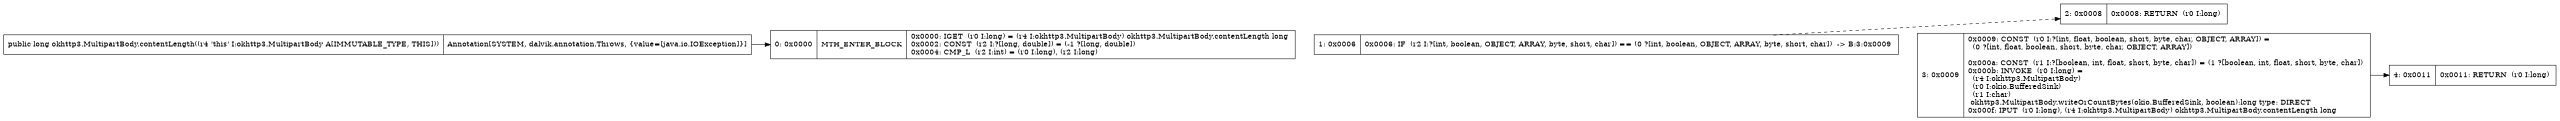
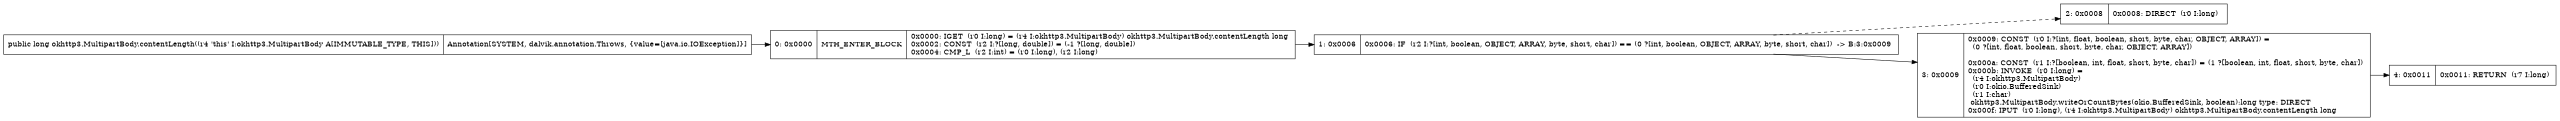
(2167, 14) -> (2167, 14)
none -> (1302, 45)
none -> (1843, 58)
(2496, 75) -> (2496, 75)
